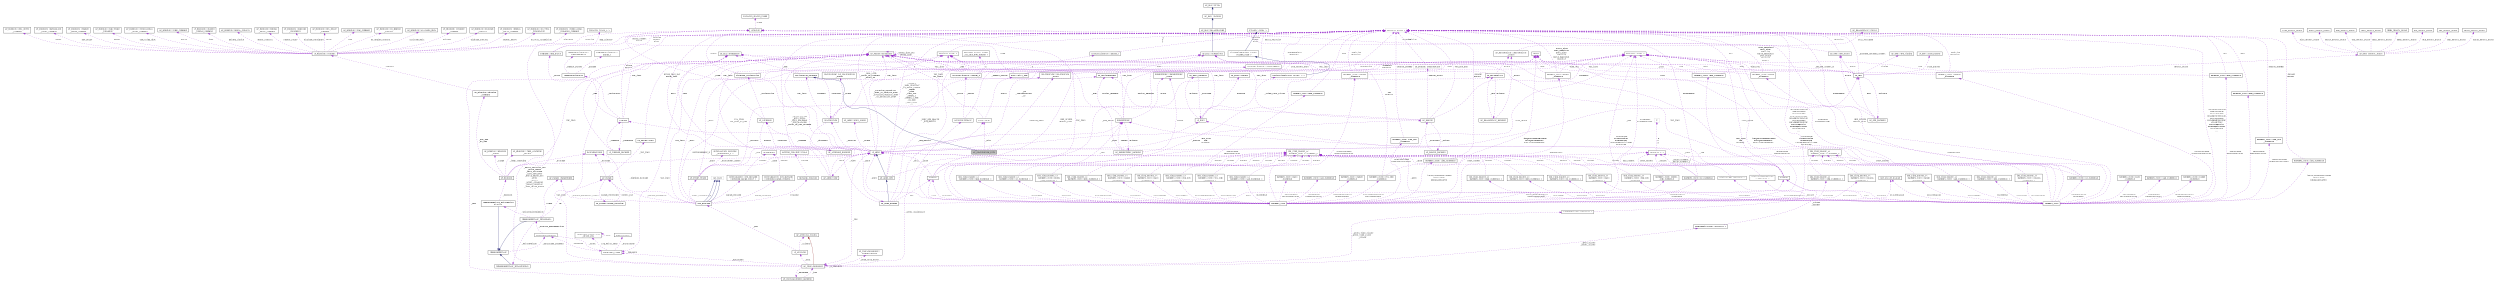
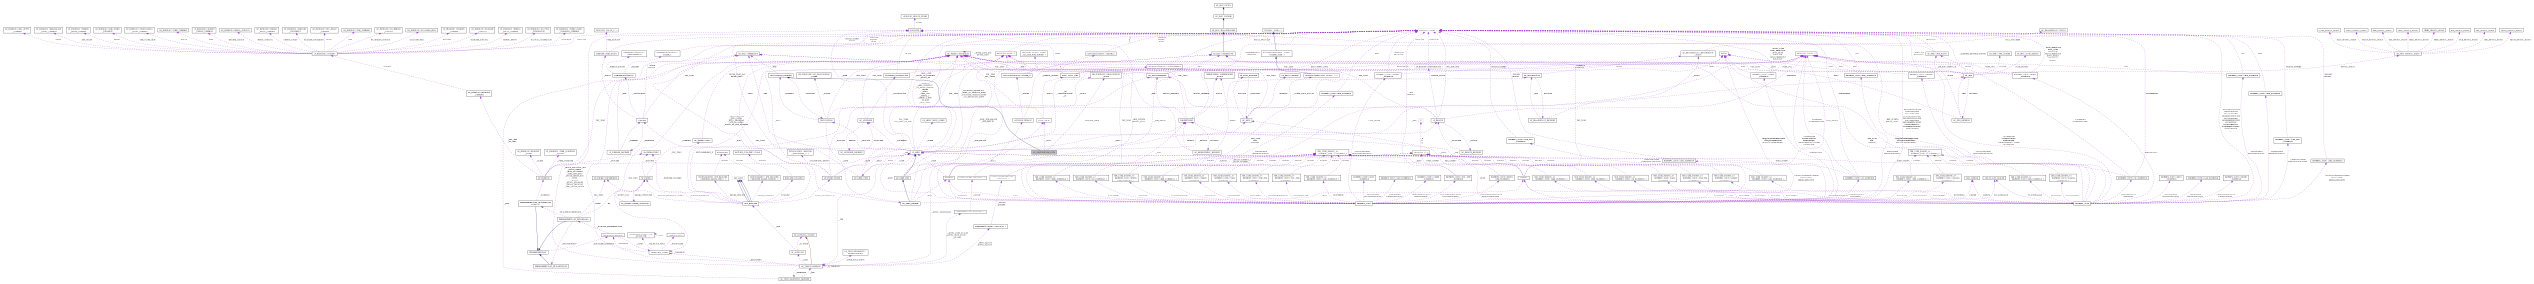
none -> (1972, 178)
